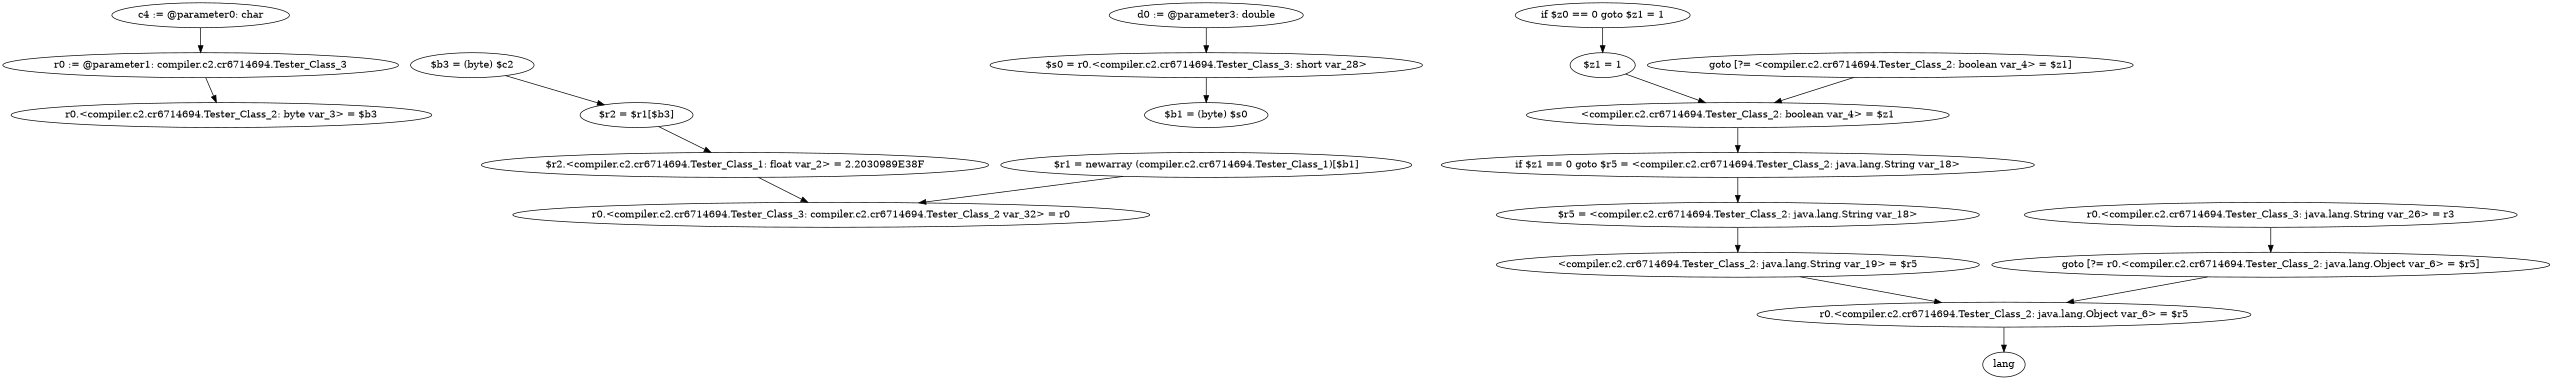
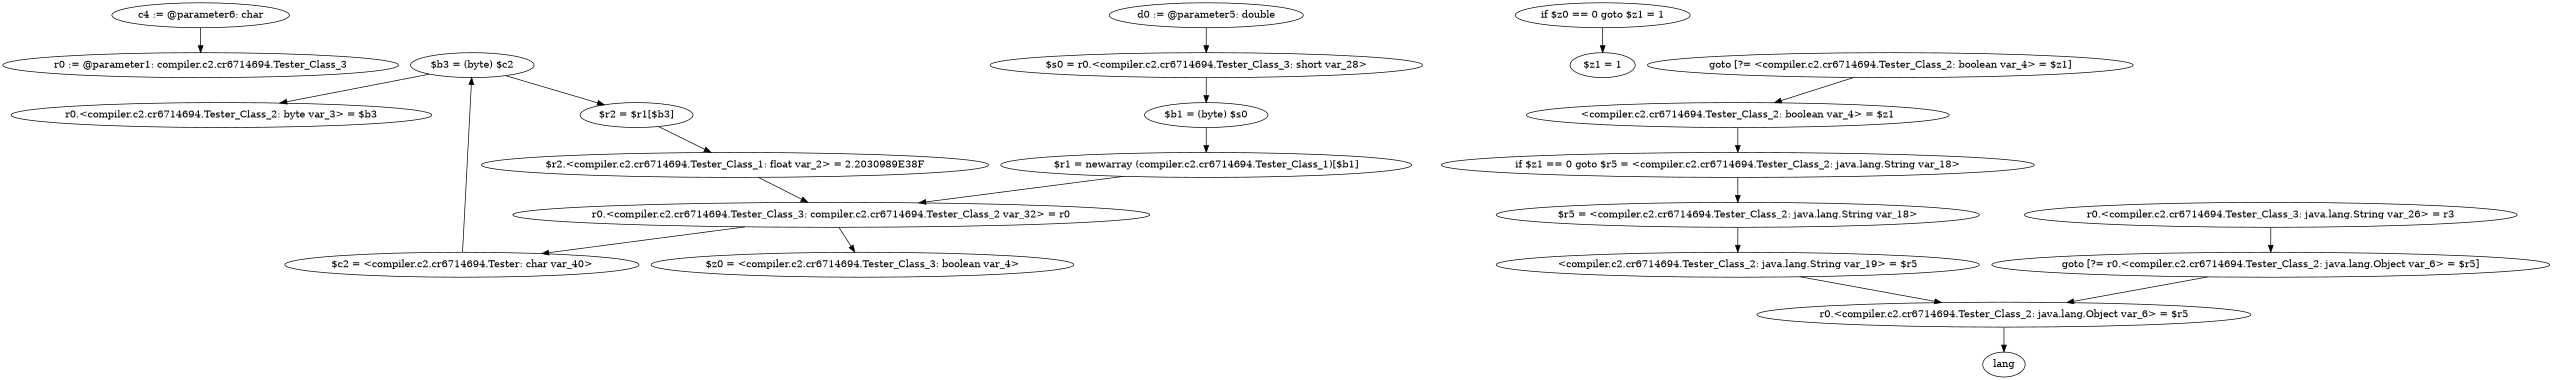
(201, 15) -> (201, 15)
(1206, 15) -> (1206, 15)
(210, 87) -> (358, 88)
(1662, 87) -> none
none -> (1206, 137)
none -> (462, 265)
none -> (863, 265)
